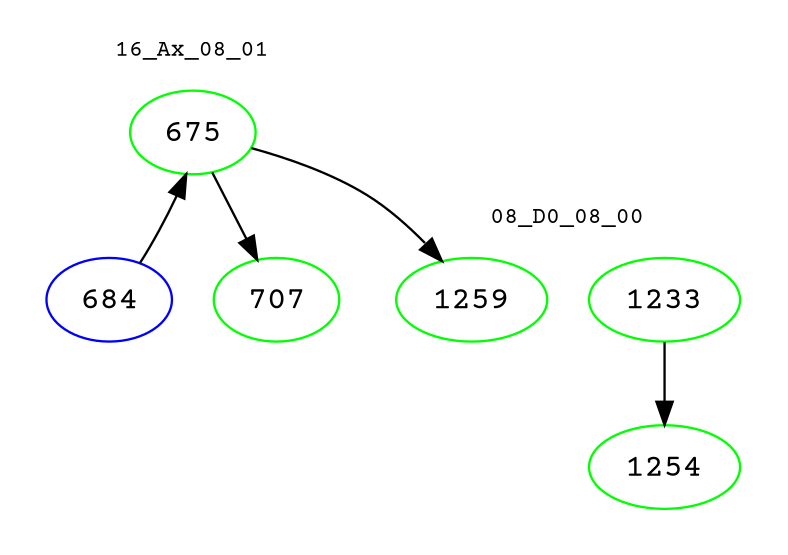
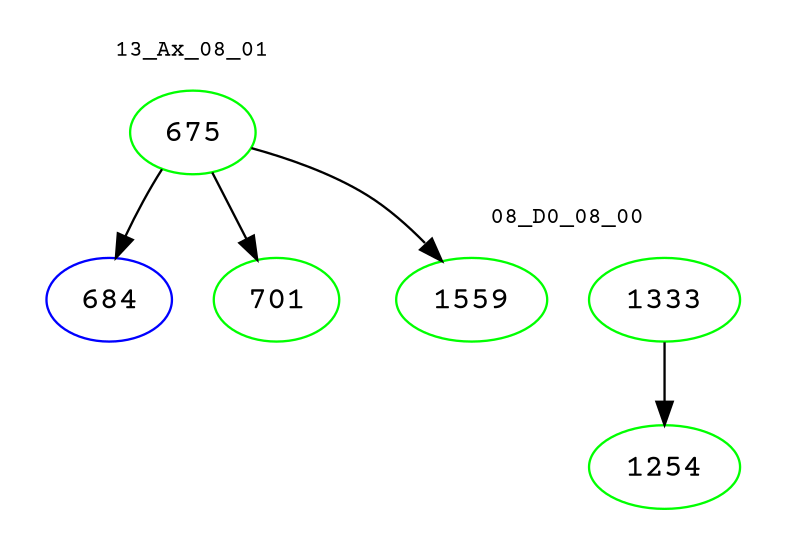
(193, 50) -> (193, 50)
(159, 230) -> (143, 202)
(277, 300) -> (277, 300)
(472, 300) -> (472, 300)
(665, 300) -> (665, 300)
